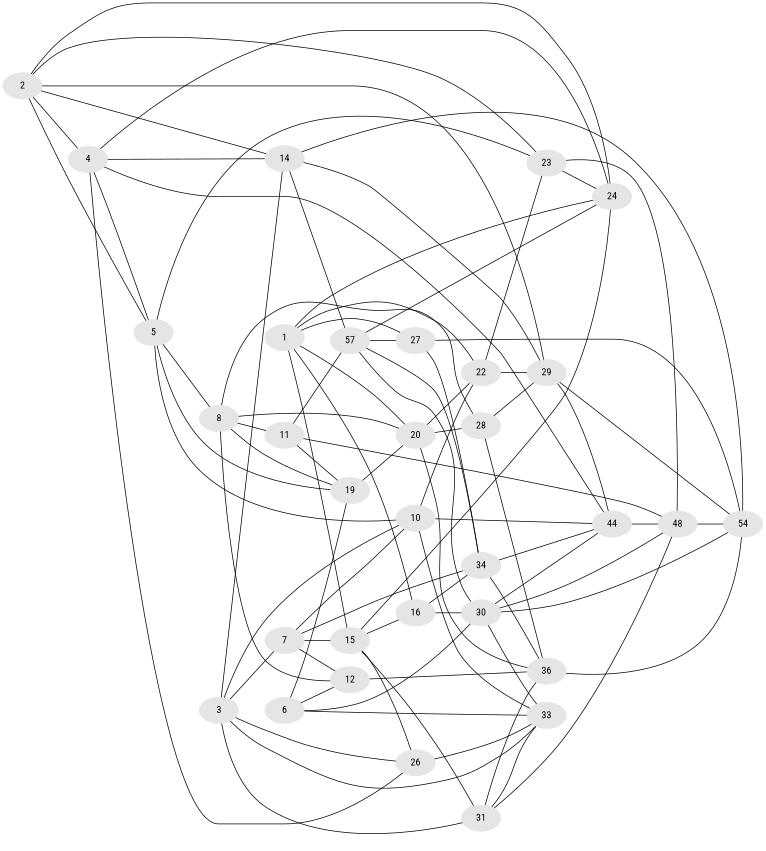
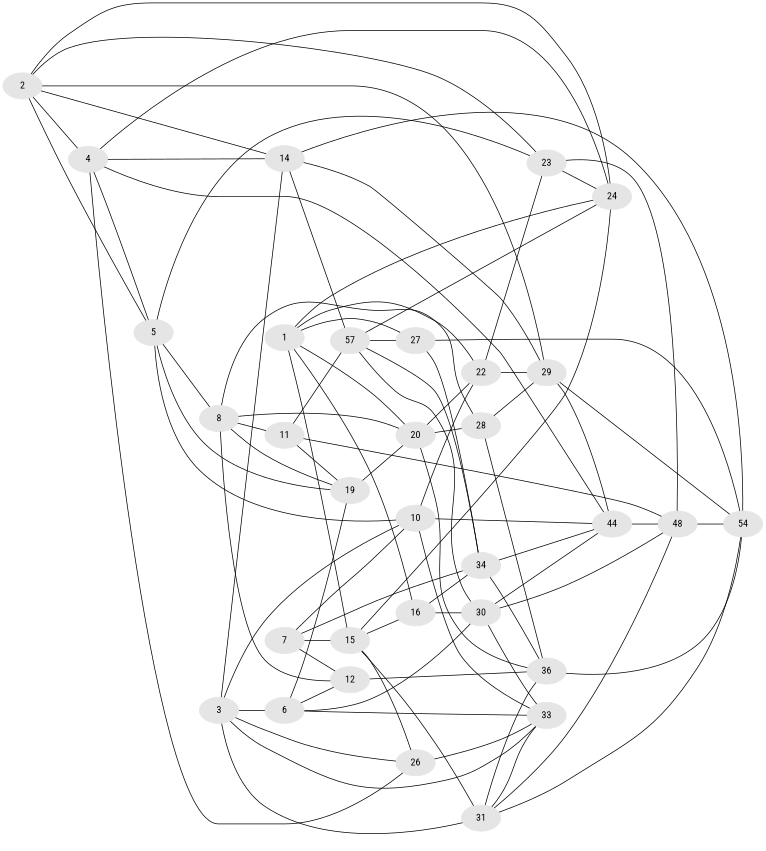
(619, 585) -> (664, 712)
(252, 675) -> (252, 710)
